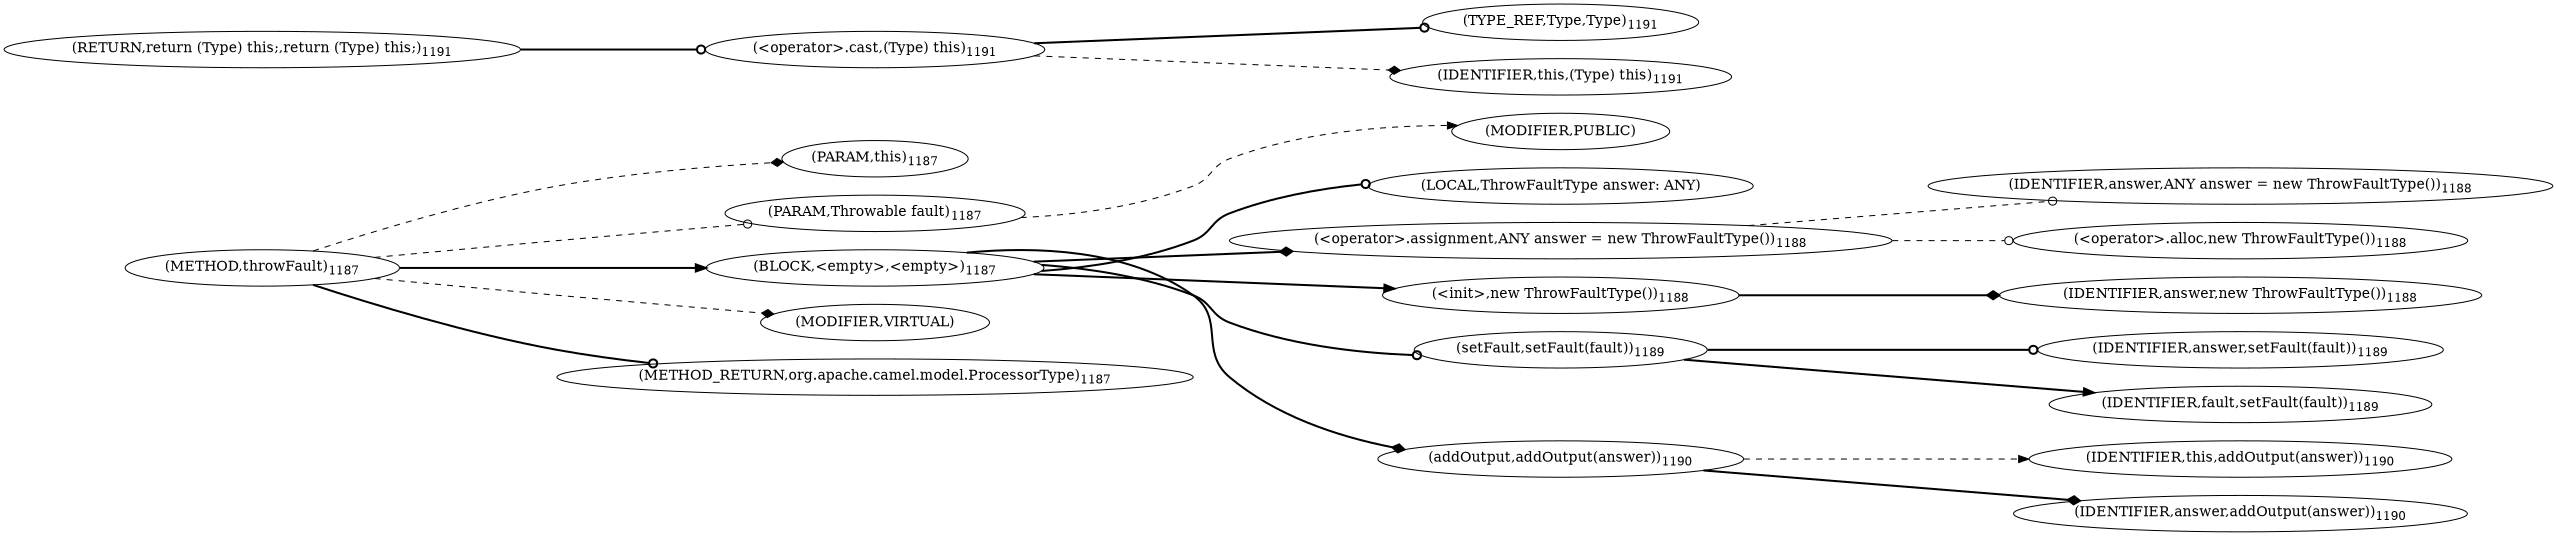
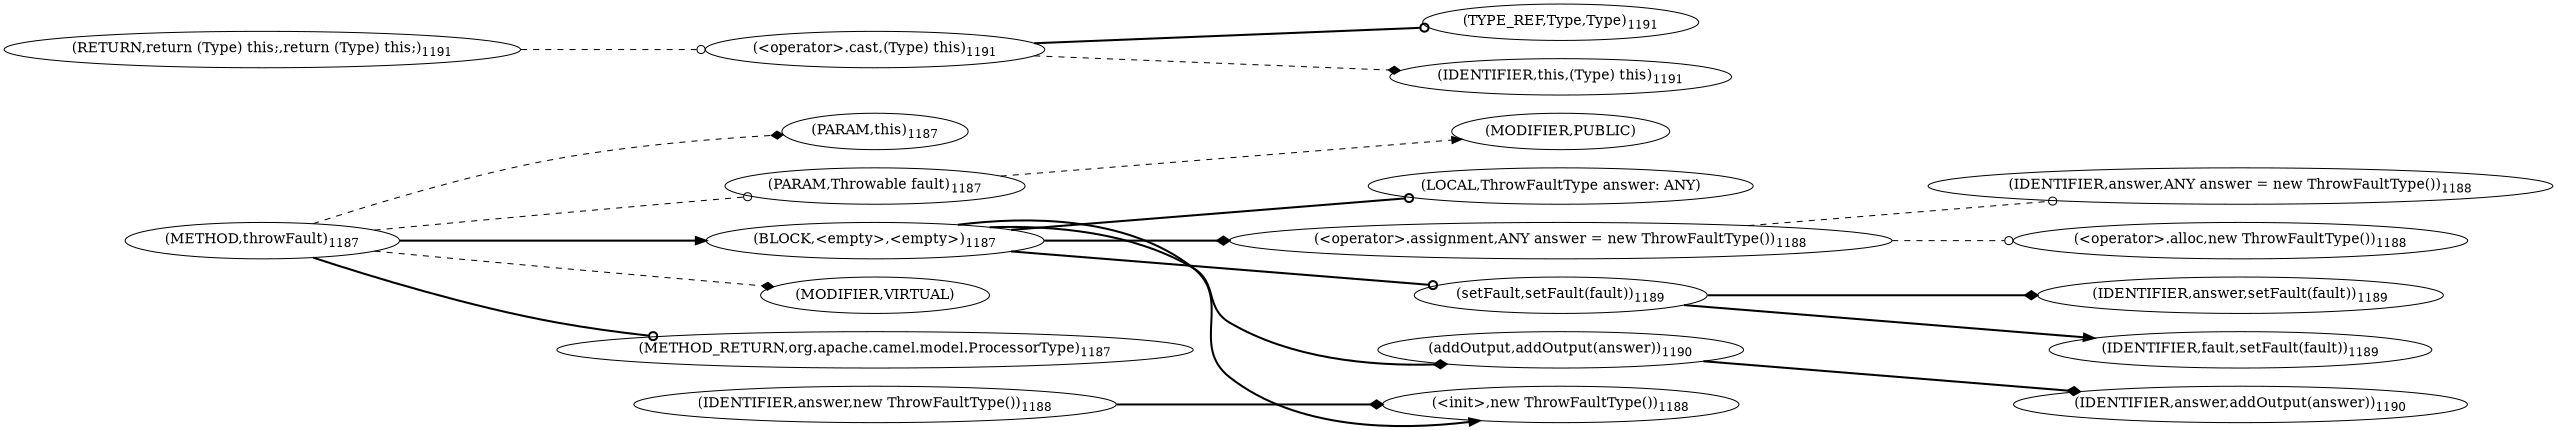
(609, 50) -> (609, 50)
(1863, 295) -> (1243, 404)
(1868, 350) -> (1866, 295)
(2241, 459) -> none
